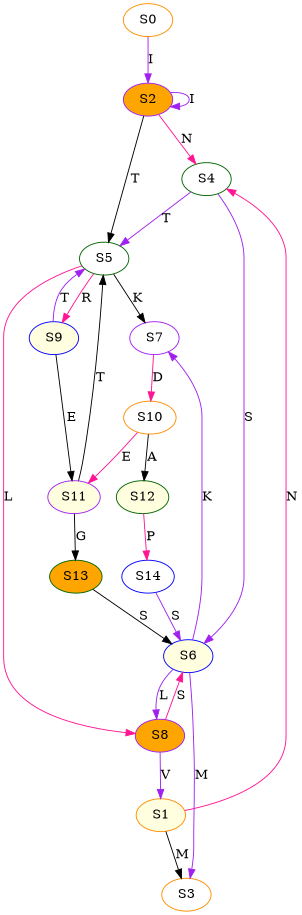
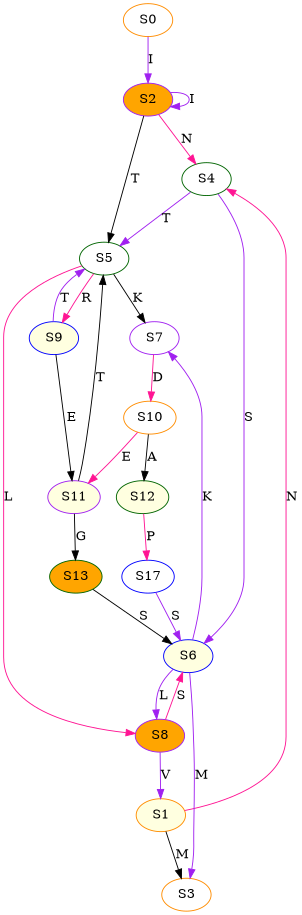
(148, 577) -> (148, 577)
